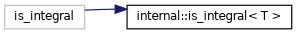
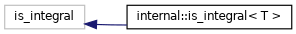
(100, 10) -> (112, 25)
